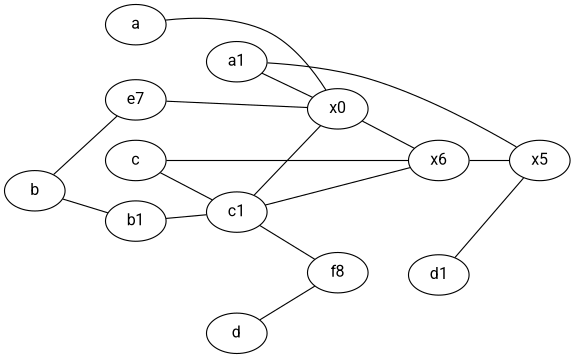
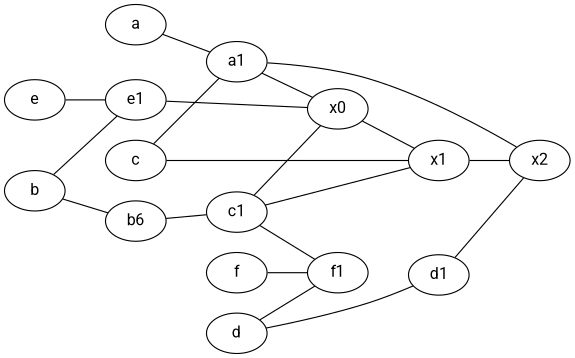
(258, 28) -> (186, 43)
none -> (35, 100)
(136, 100) -> (136, 100)
(439, 160) -> (439, 160)
(540, 160) -> (540, 160)
(186, 186) -> (186, 111)
(136, 221) -> (136, 221)
none -> (237, 273)
(338, 273) -> (338, 273)
none -> (341, 311)
